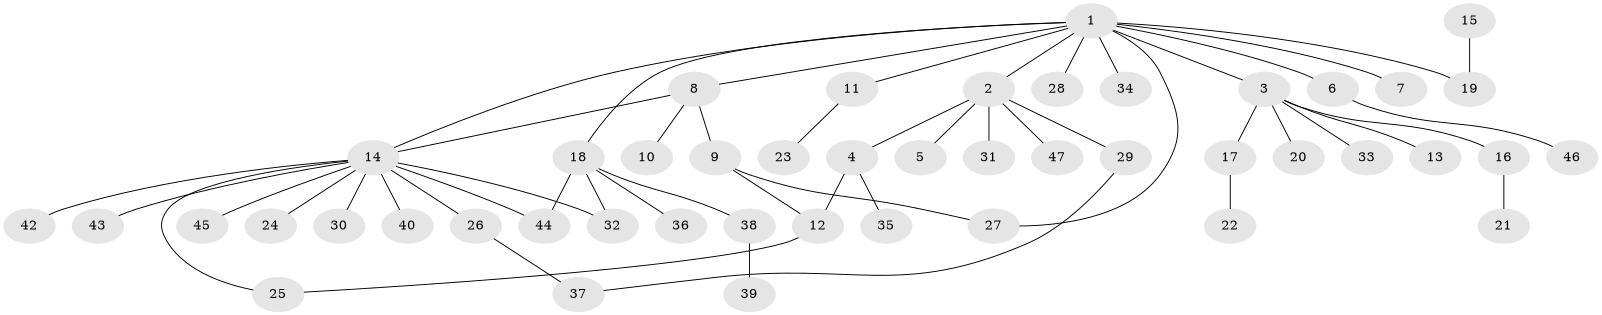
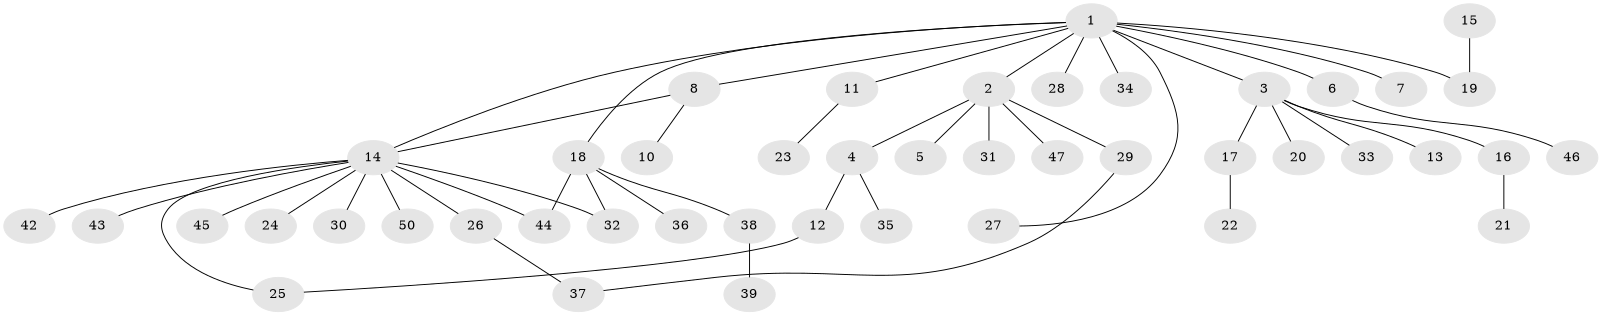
(715, 158) -> none
(408, 226) -> (408, 226)
